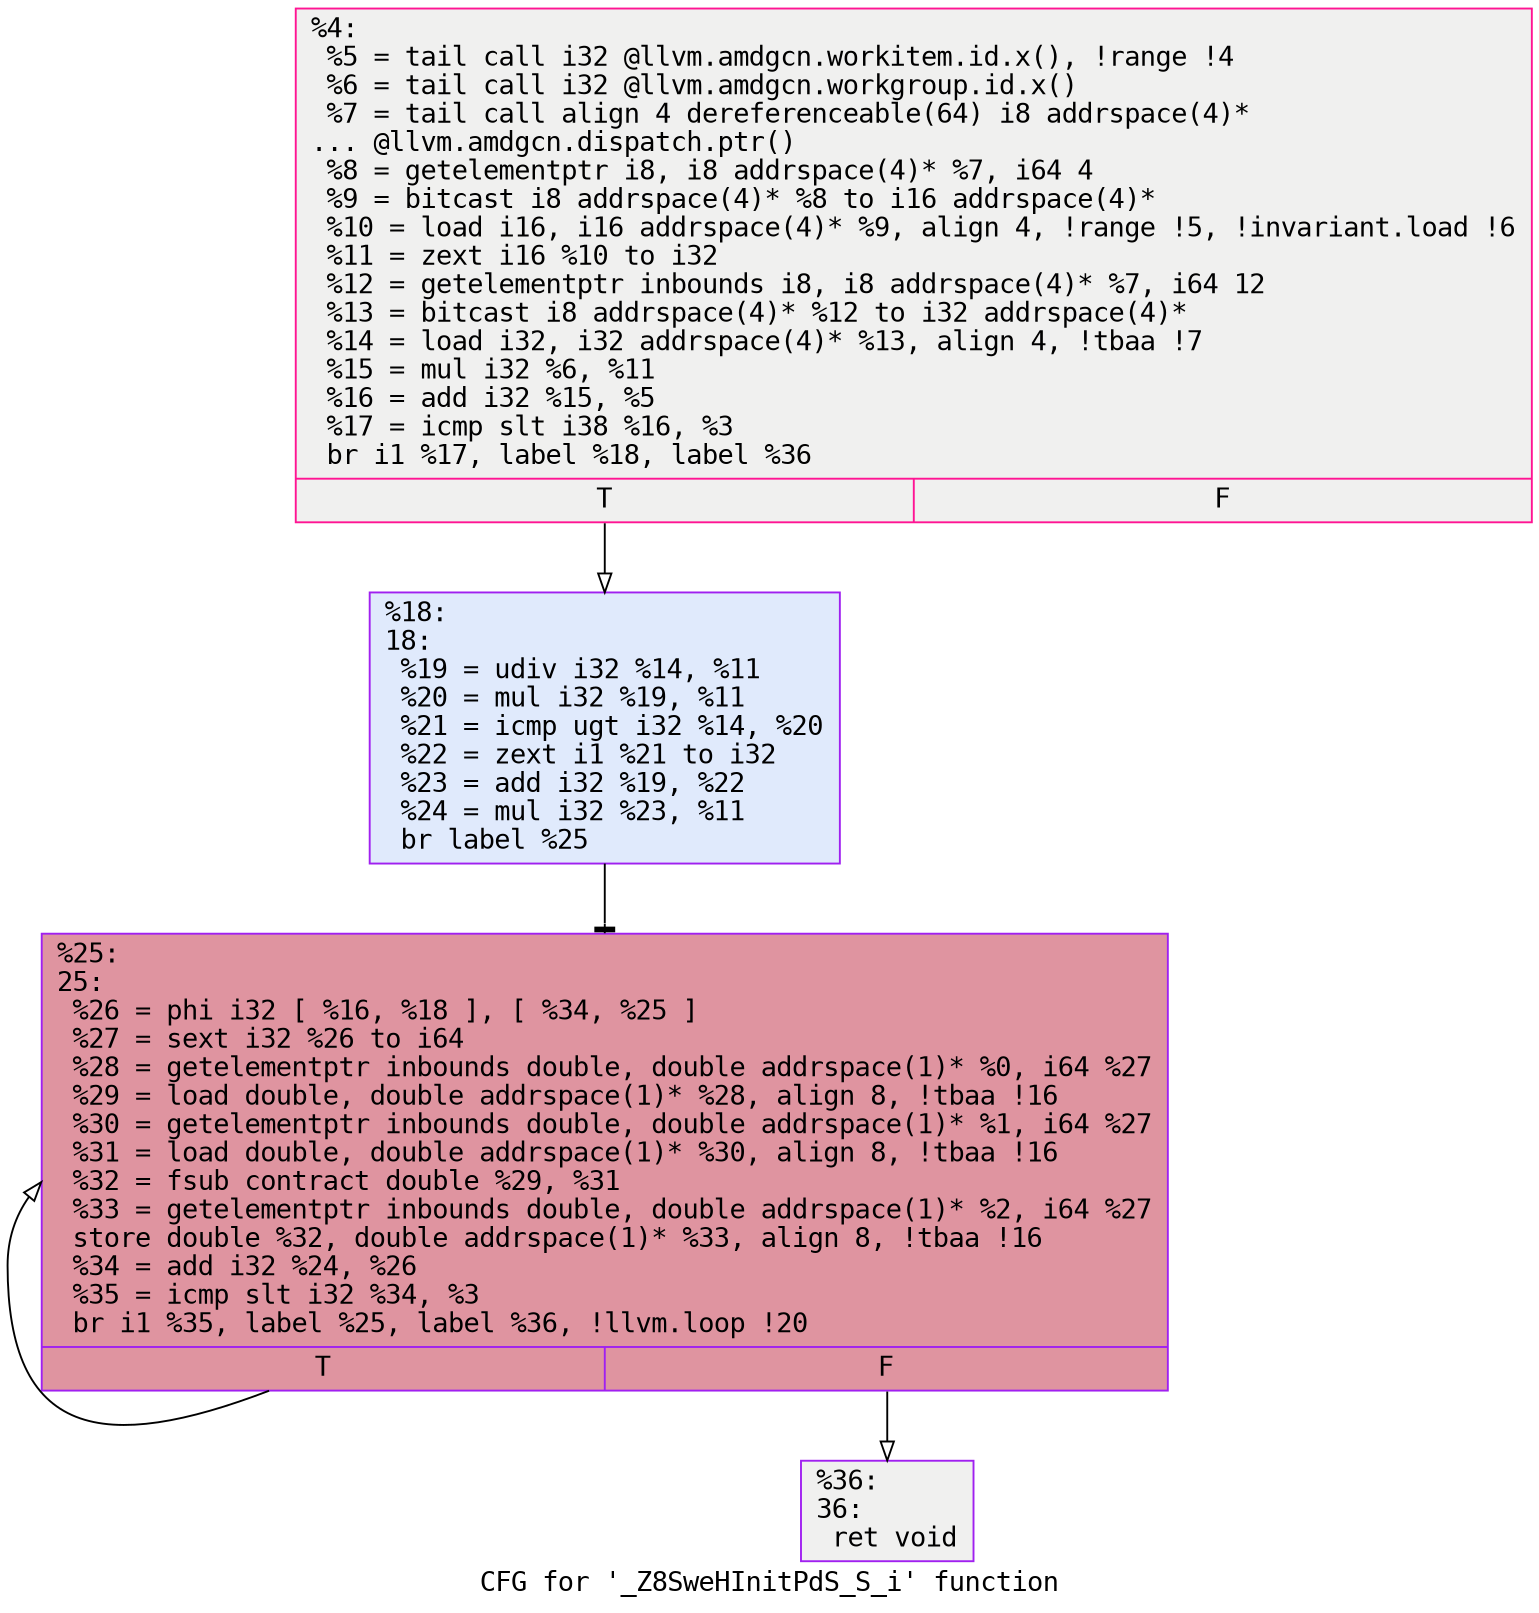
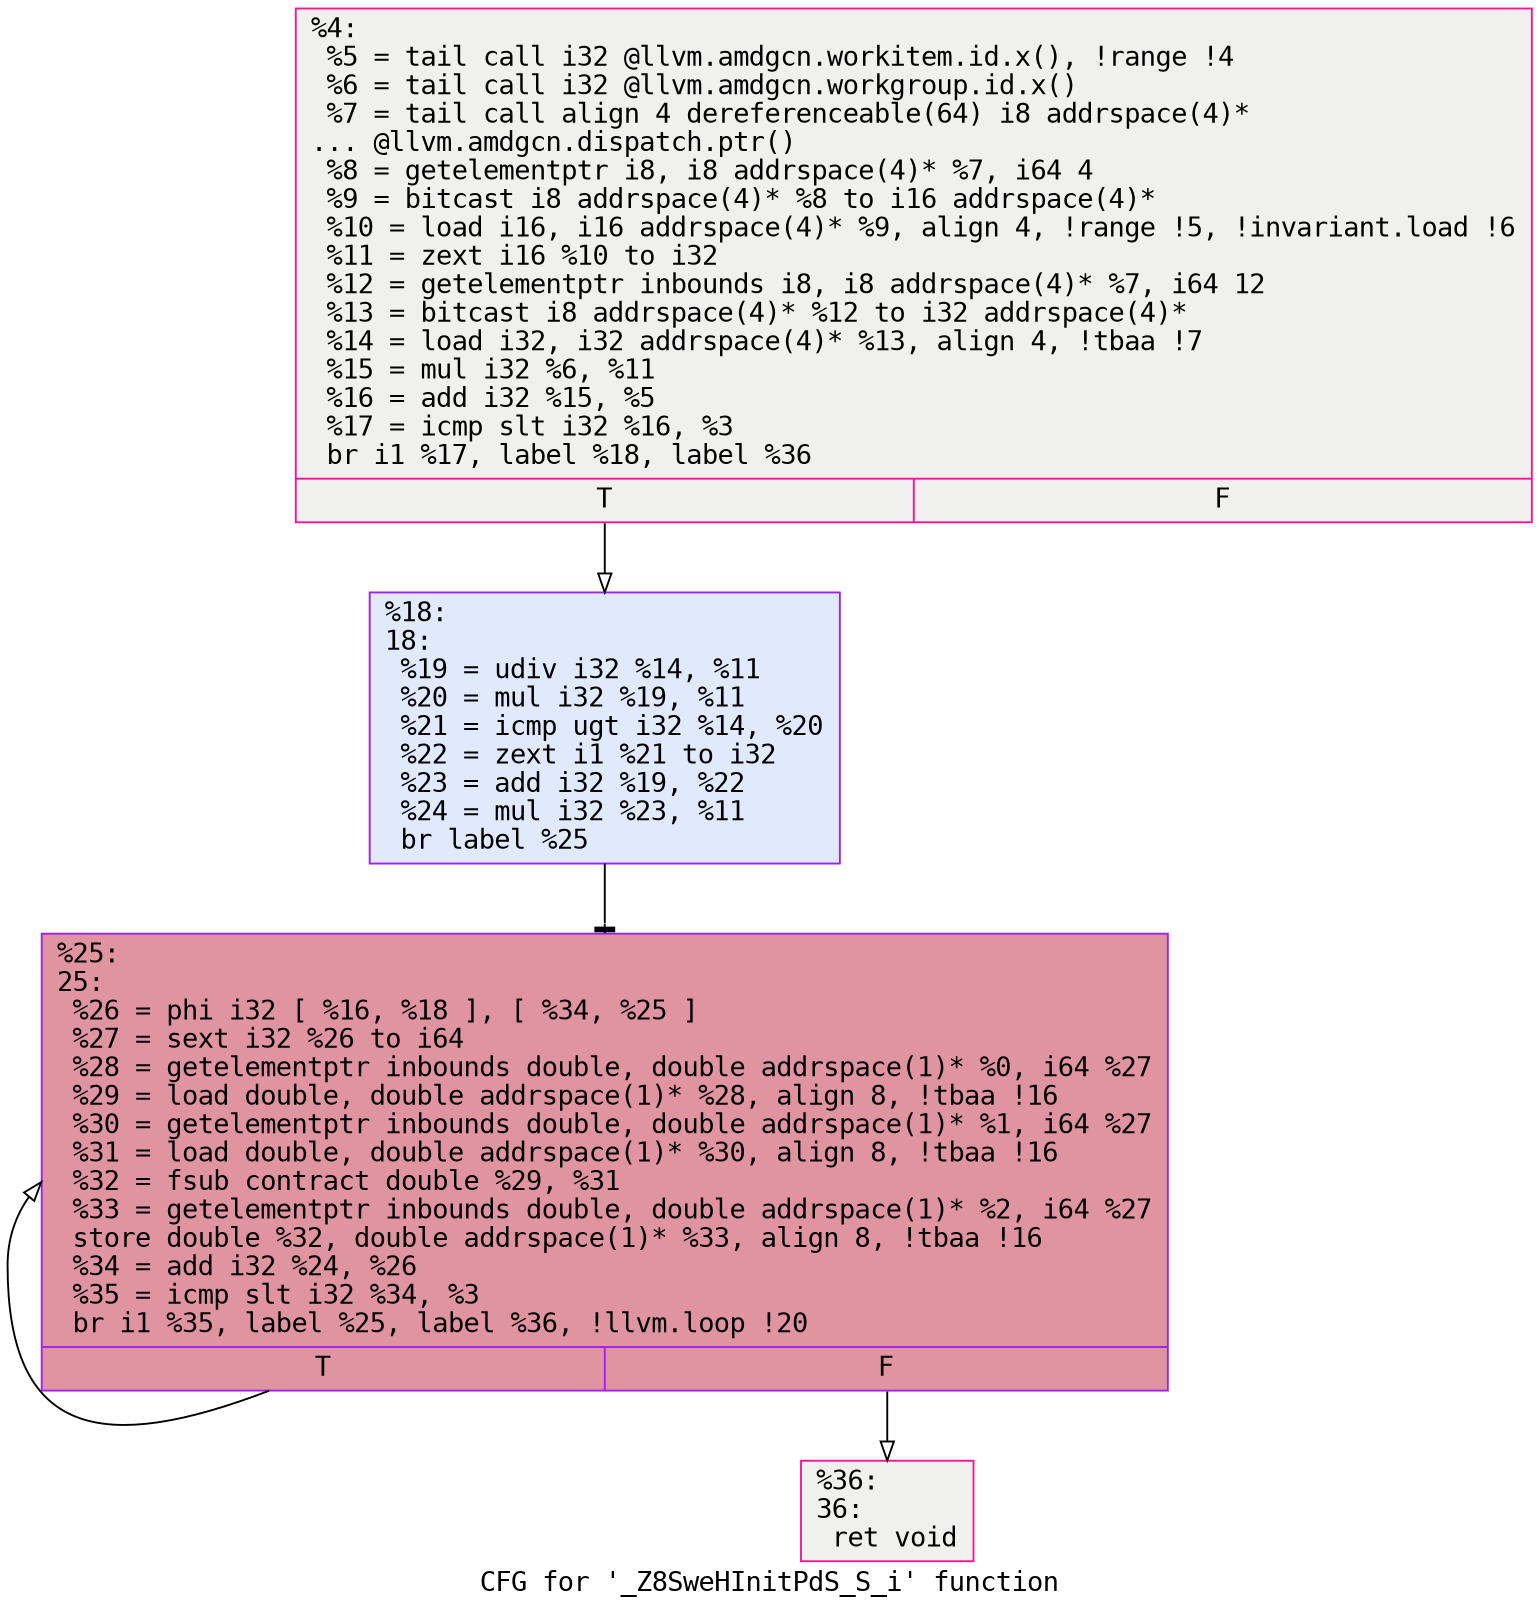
(522, 428) -> (522, 428)
(887, 1511) -> (887, 1511)
